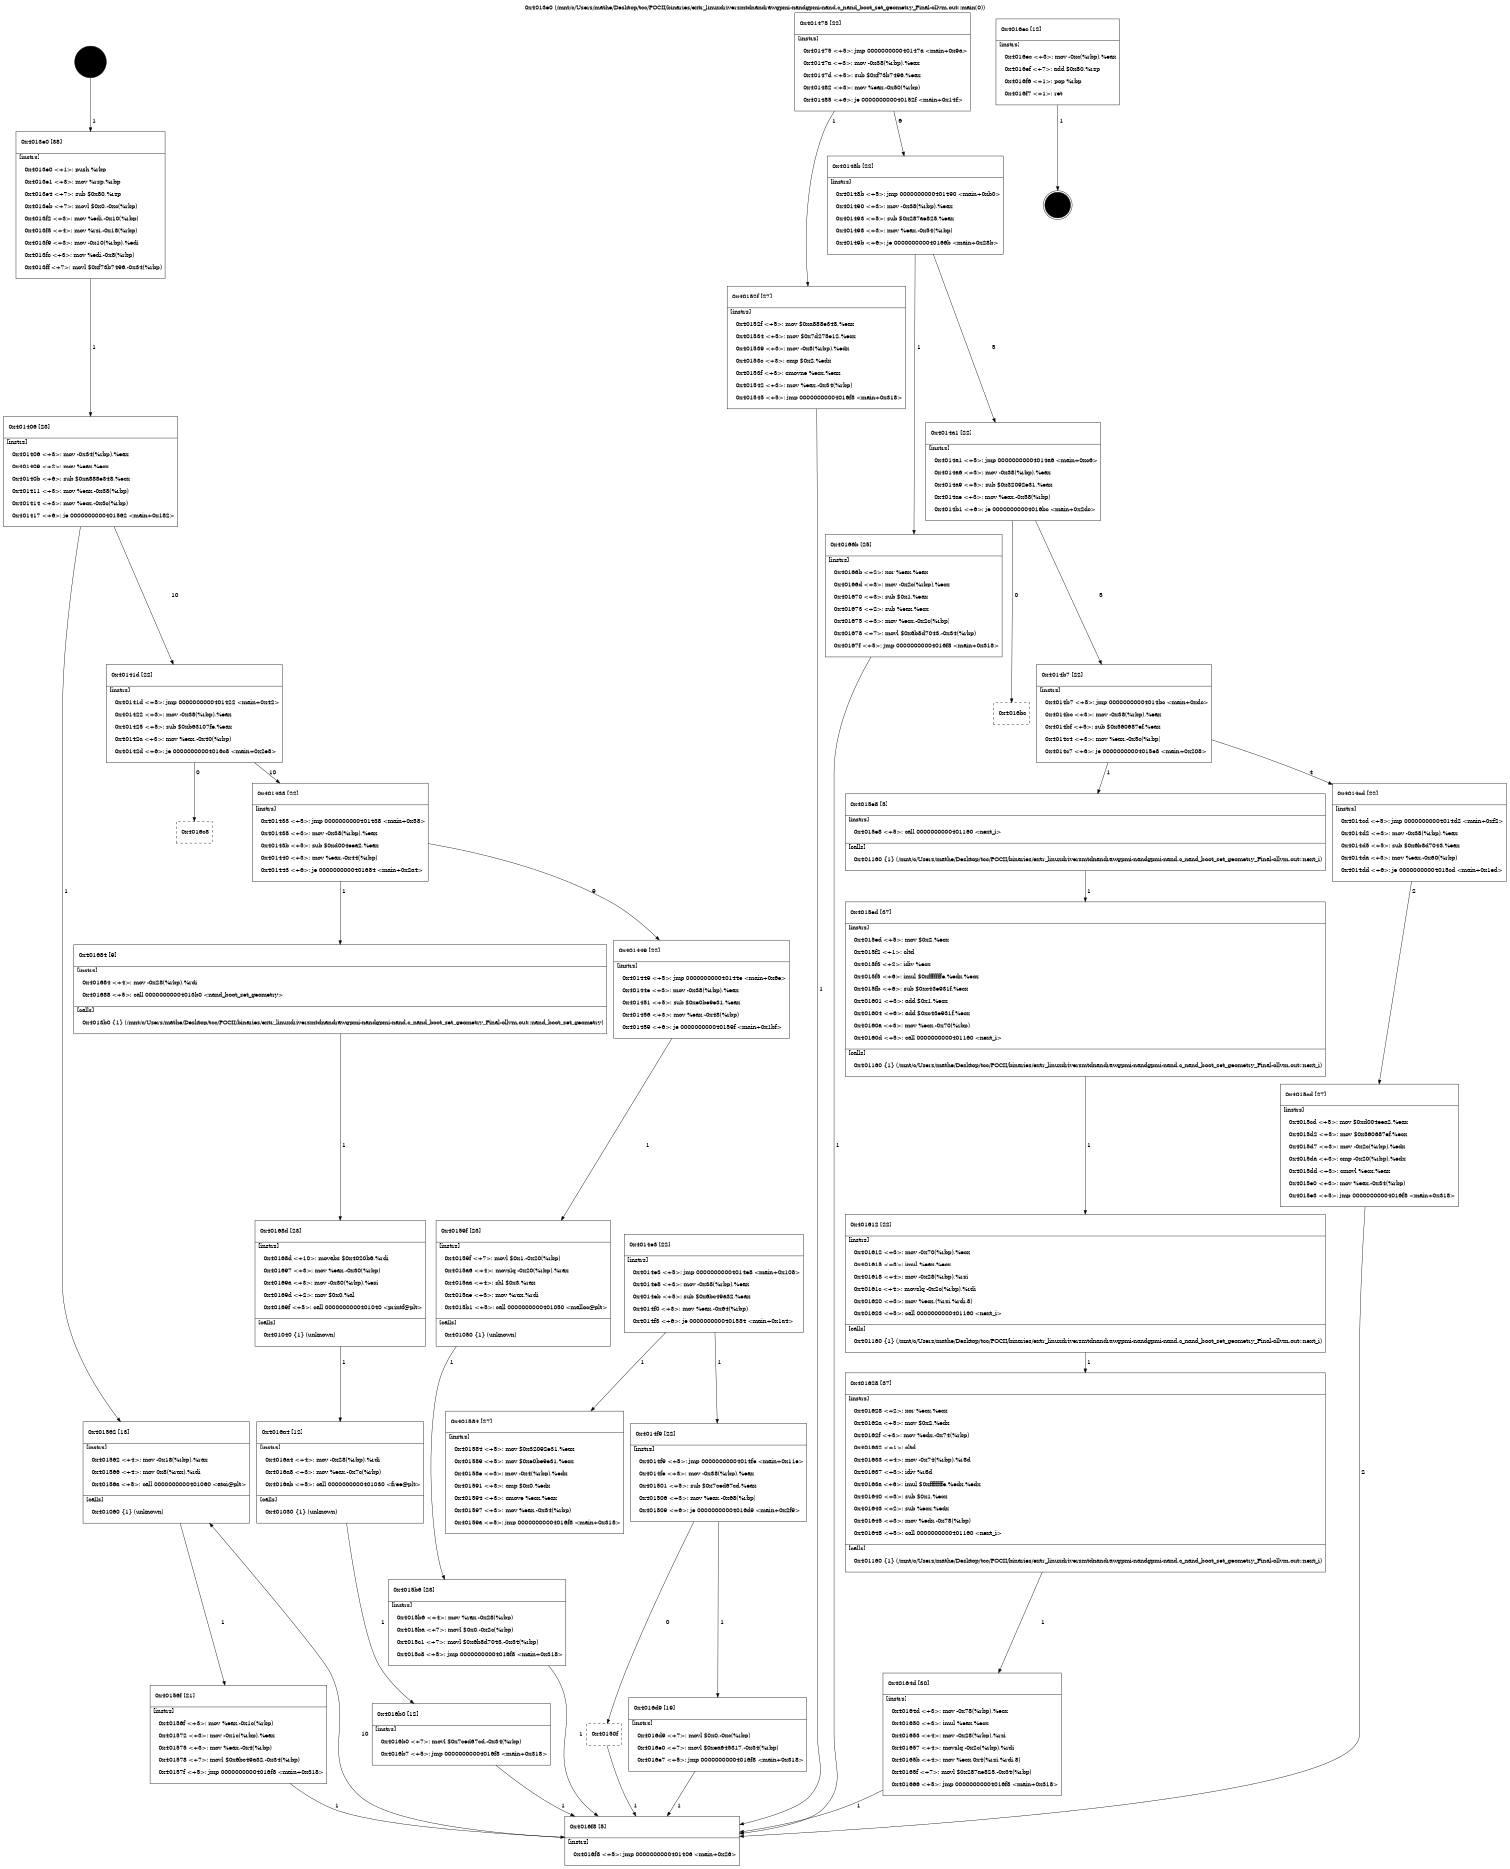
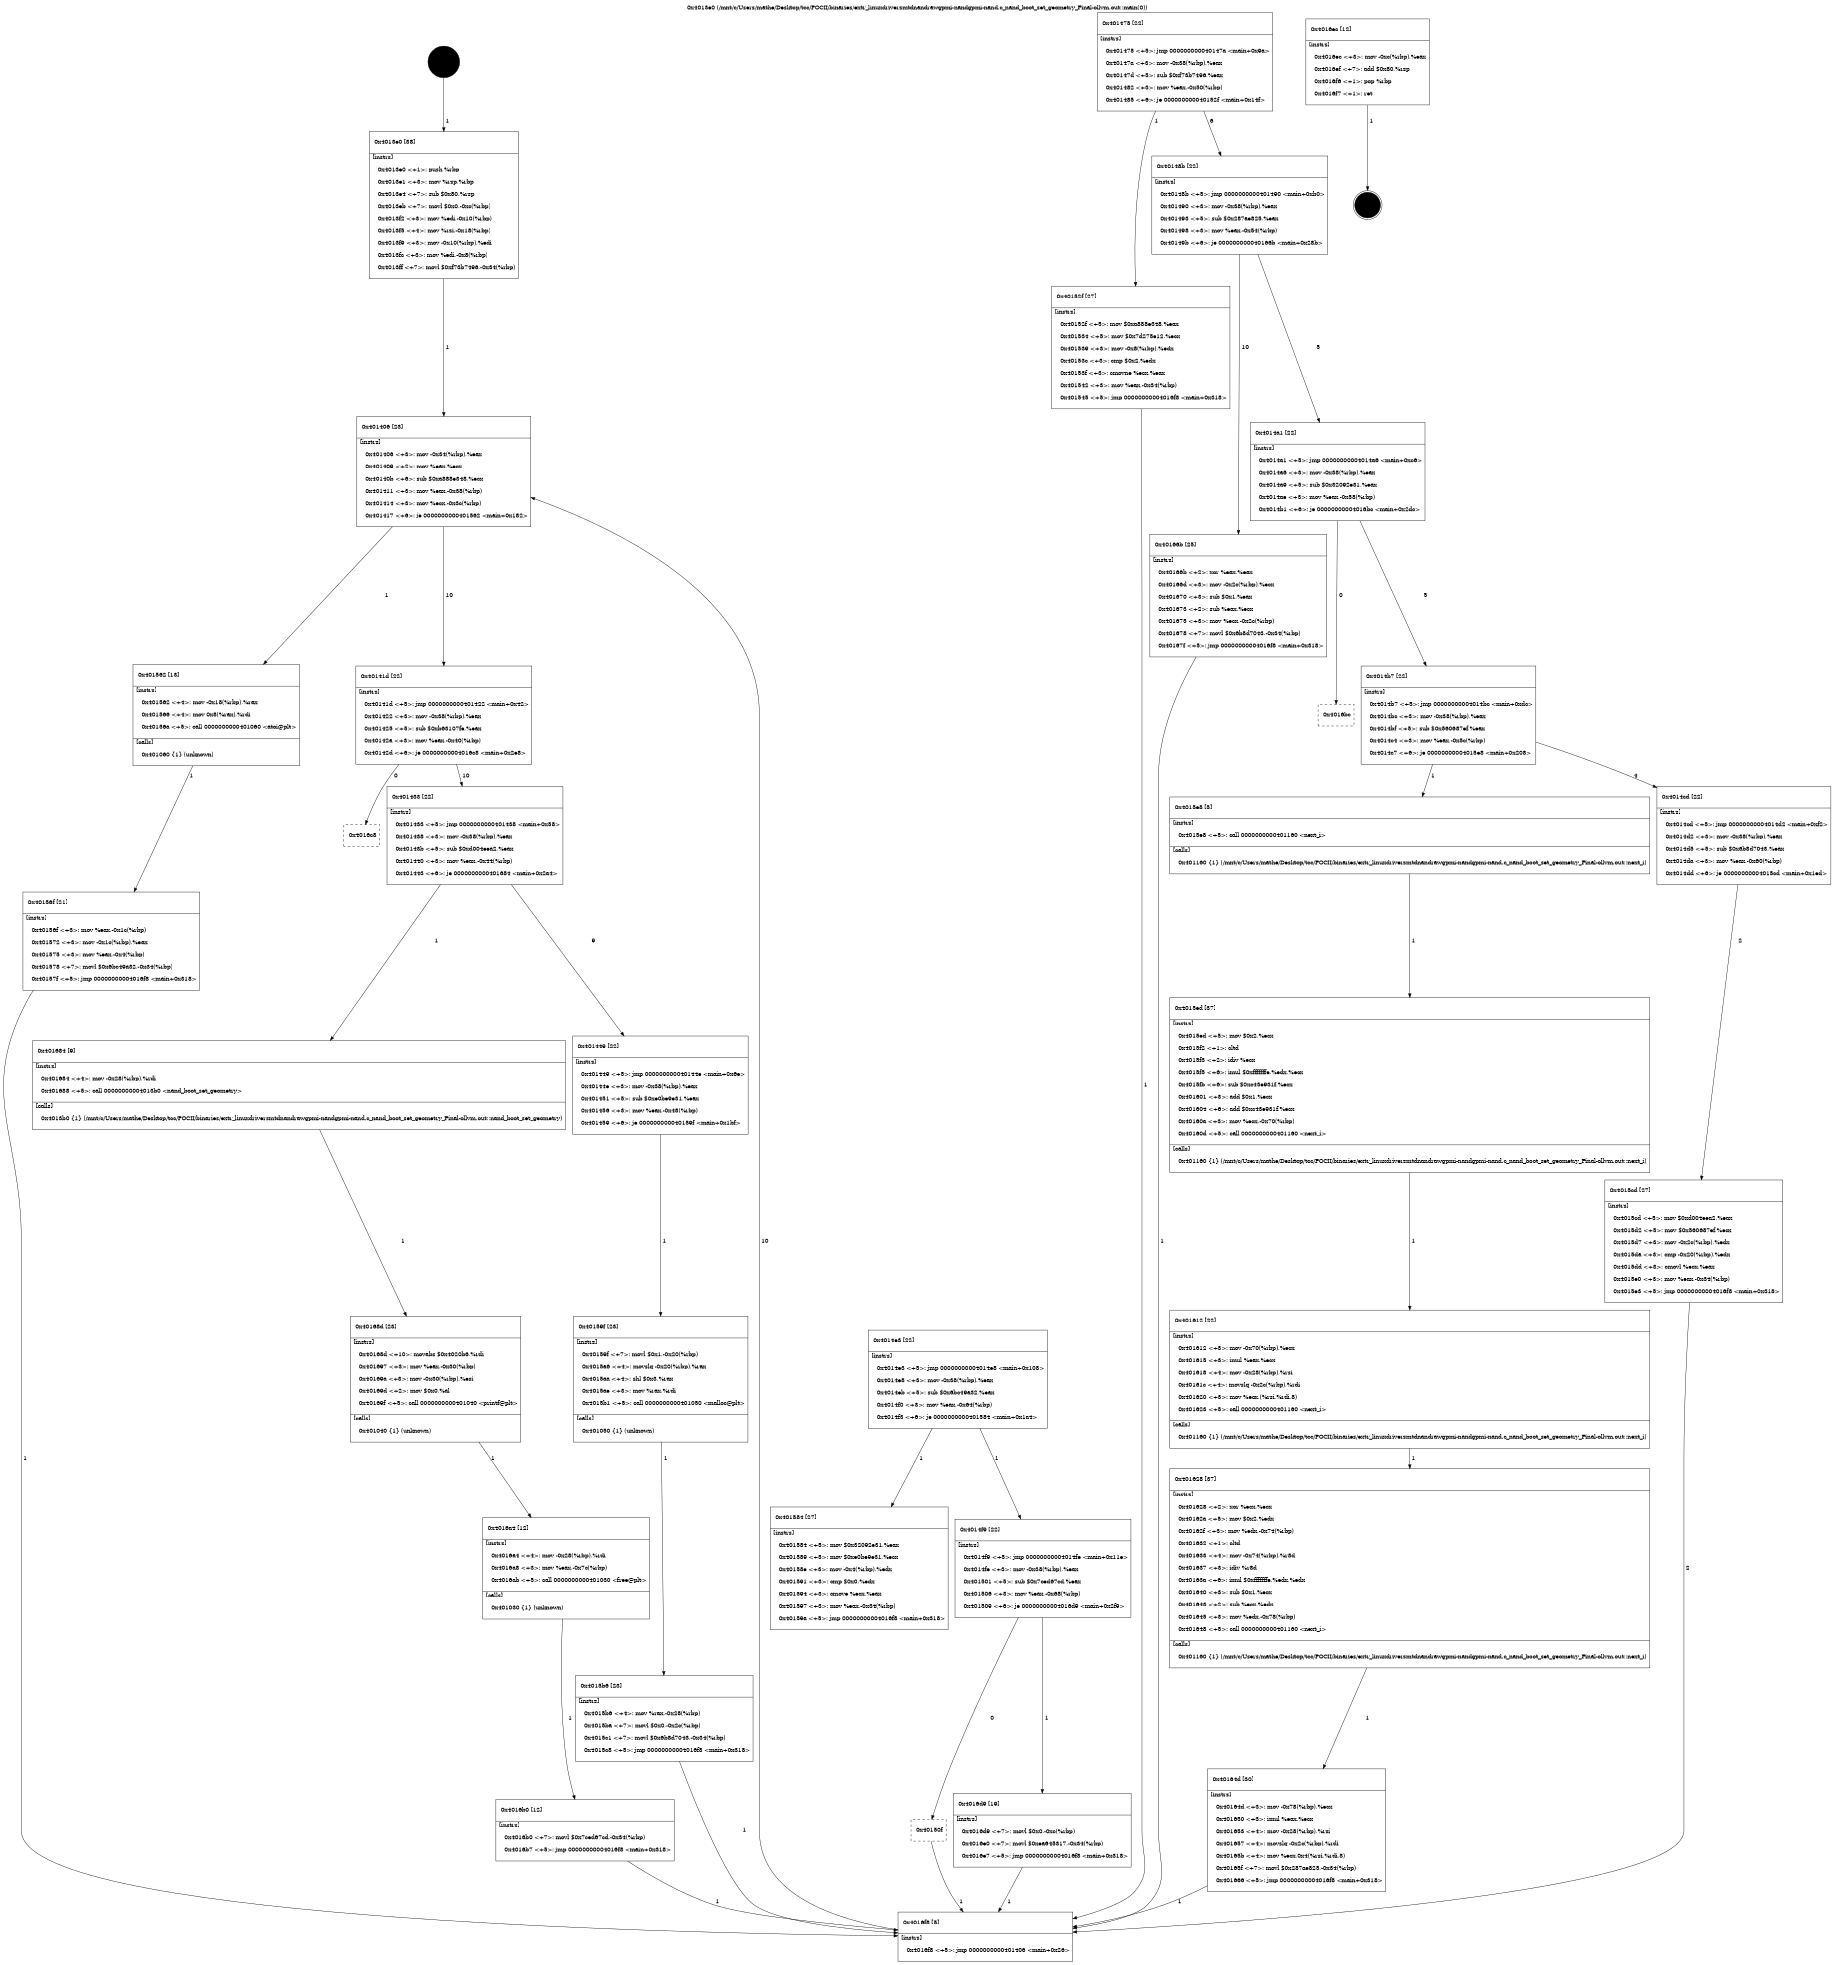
(918, 348) -> (1244, 348)
(339, 1748) -> (759, 1200)
